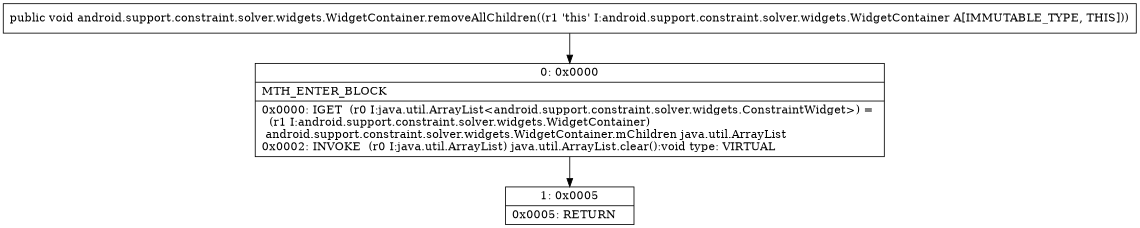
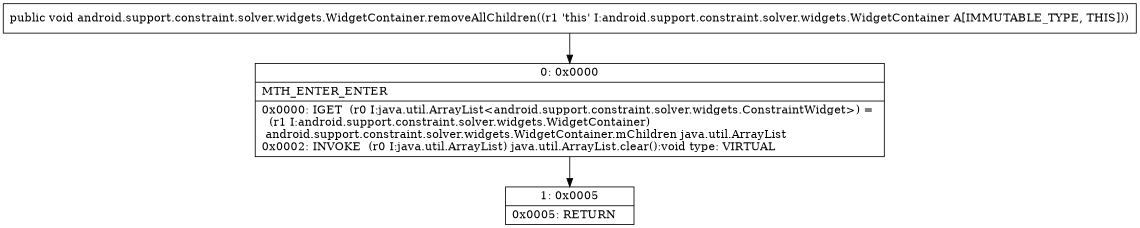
(325, 91) -> (325, 91)
